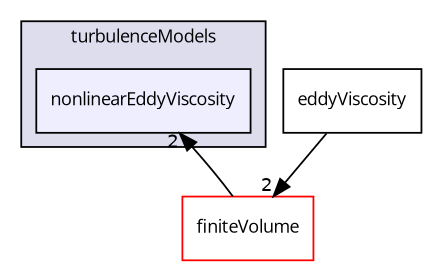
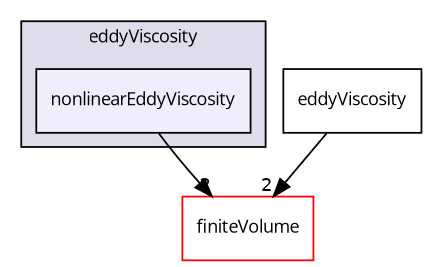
(143, 38) -> (143, 38)
(213, 171) -> (179, 159)
